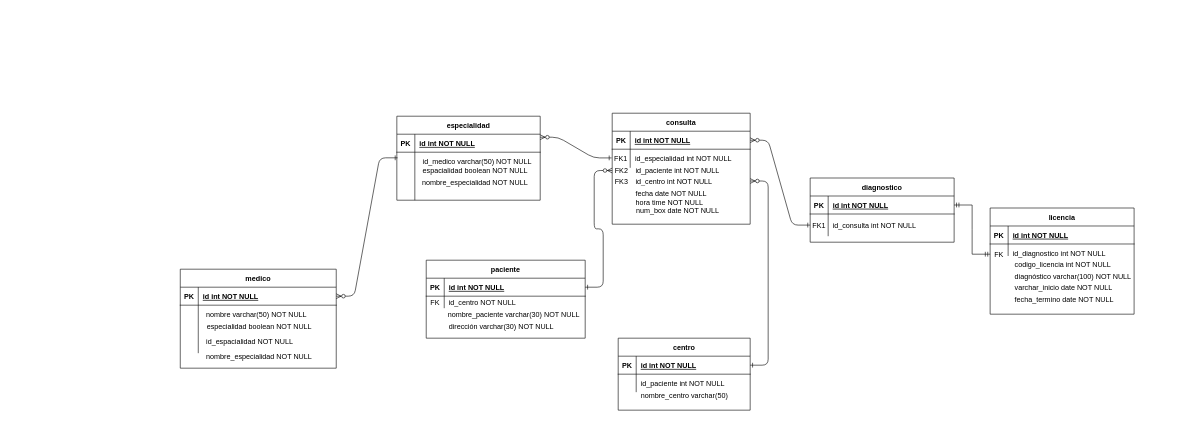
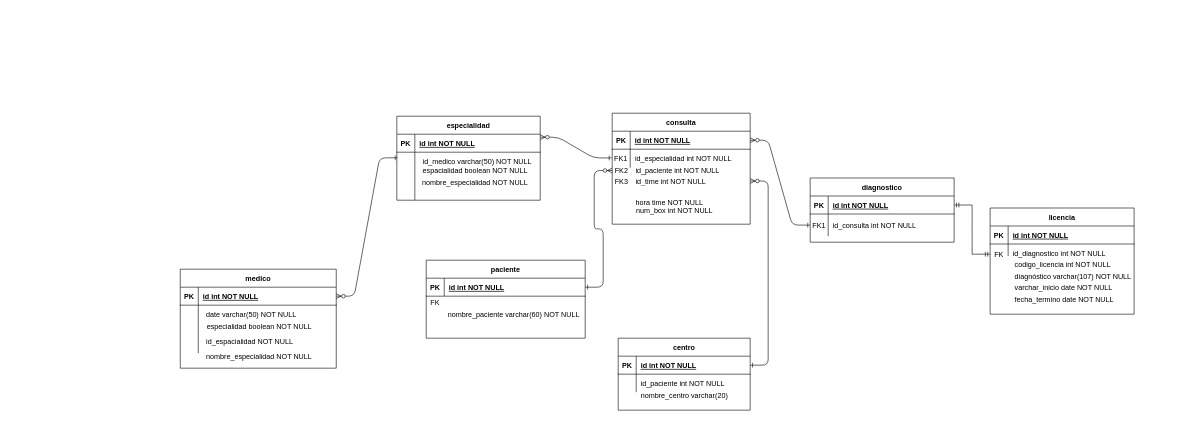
(675, 181) -> (670, 181)
(691, 192) -> none
(656, 211) -> (653, 211)
(1057, 277) -> (1057, 277)
(515, 302) -> none
(258, 314) -> (254, 314)
(503, 314) -> (503, 314)
(506, 326) -> none
(690, 395) -> (690, 395)
